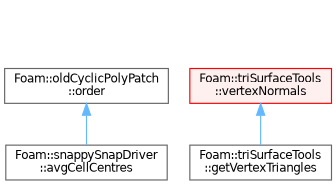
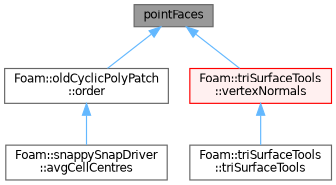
none -> (174, 16)
(261, 163) -> (261, 163)
